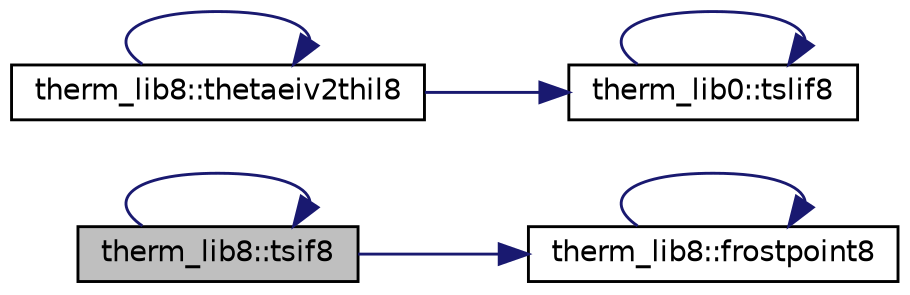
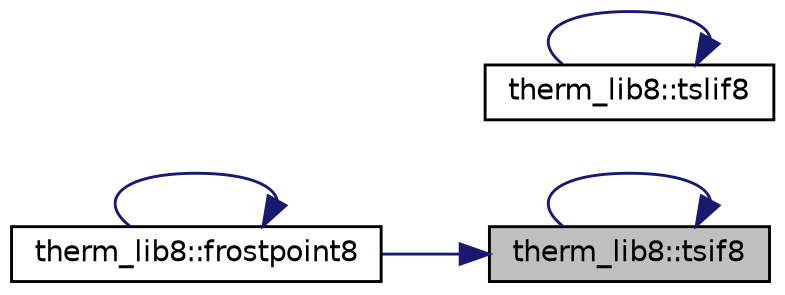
(218, 92) -> none
(713, 92) -> (629, 92)
(428, 254) -> (421, 254)
